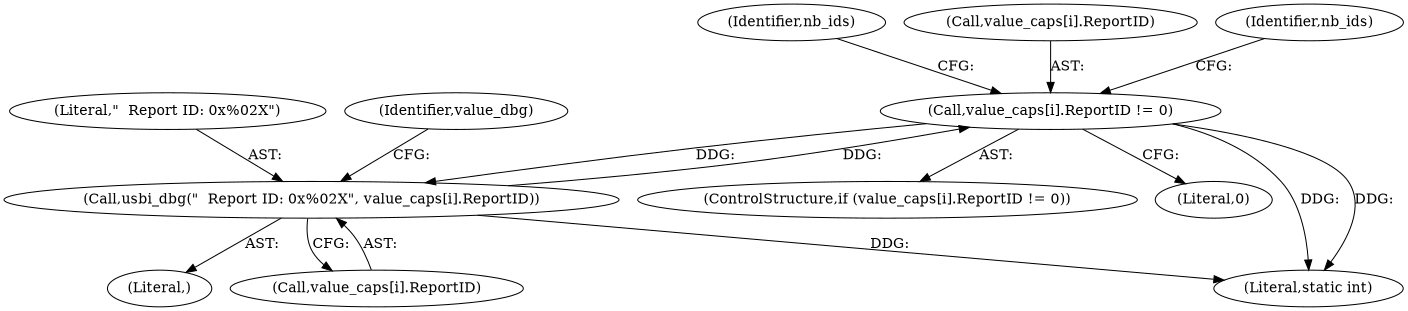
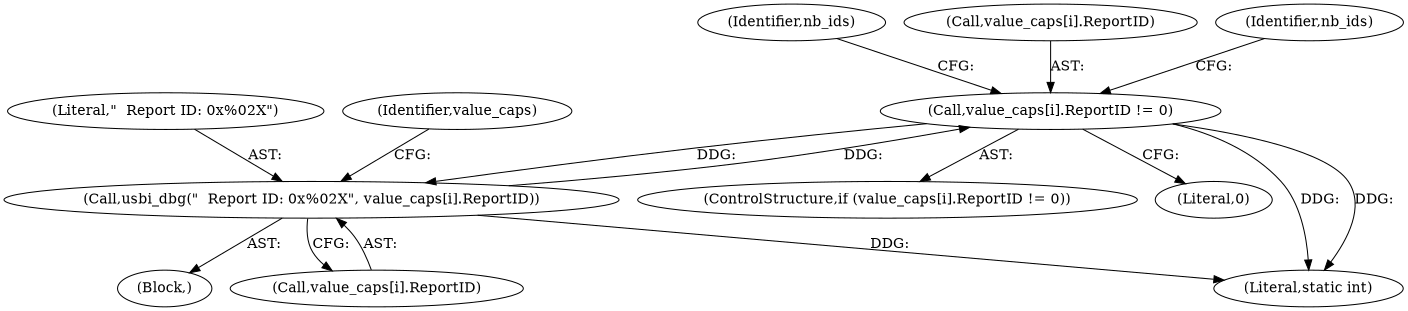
(456, 111) -> (457, 111)
(160, 289) -> (165, 289)
